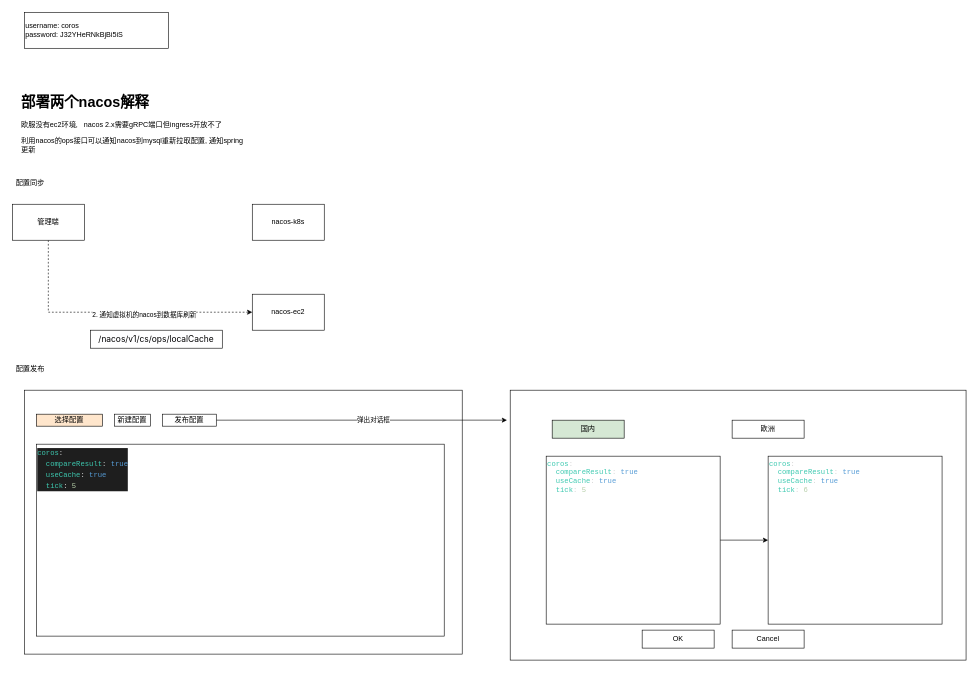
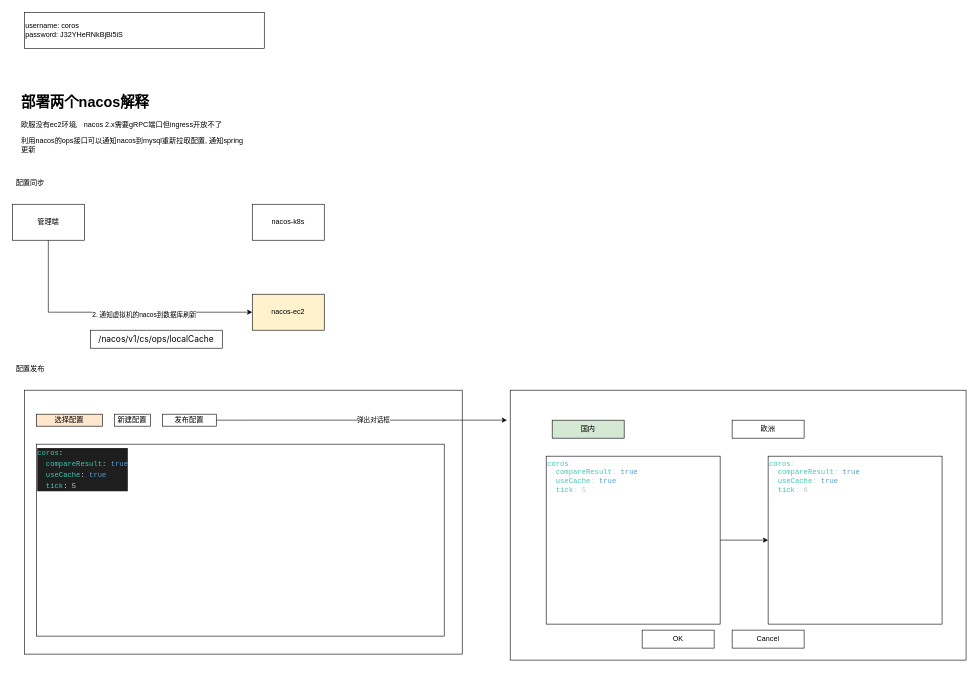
(96, 30) -> (144, 30)
(48, 298) -> (48, 298)
(288, 312) -> (288, 312)
